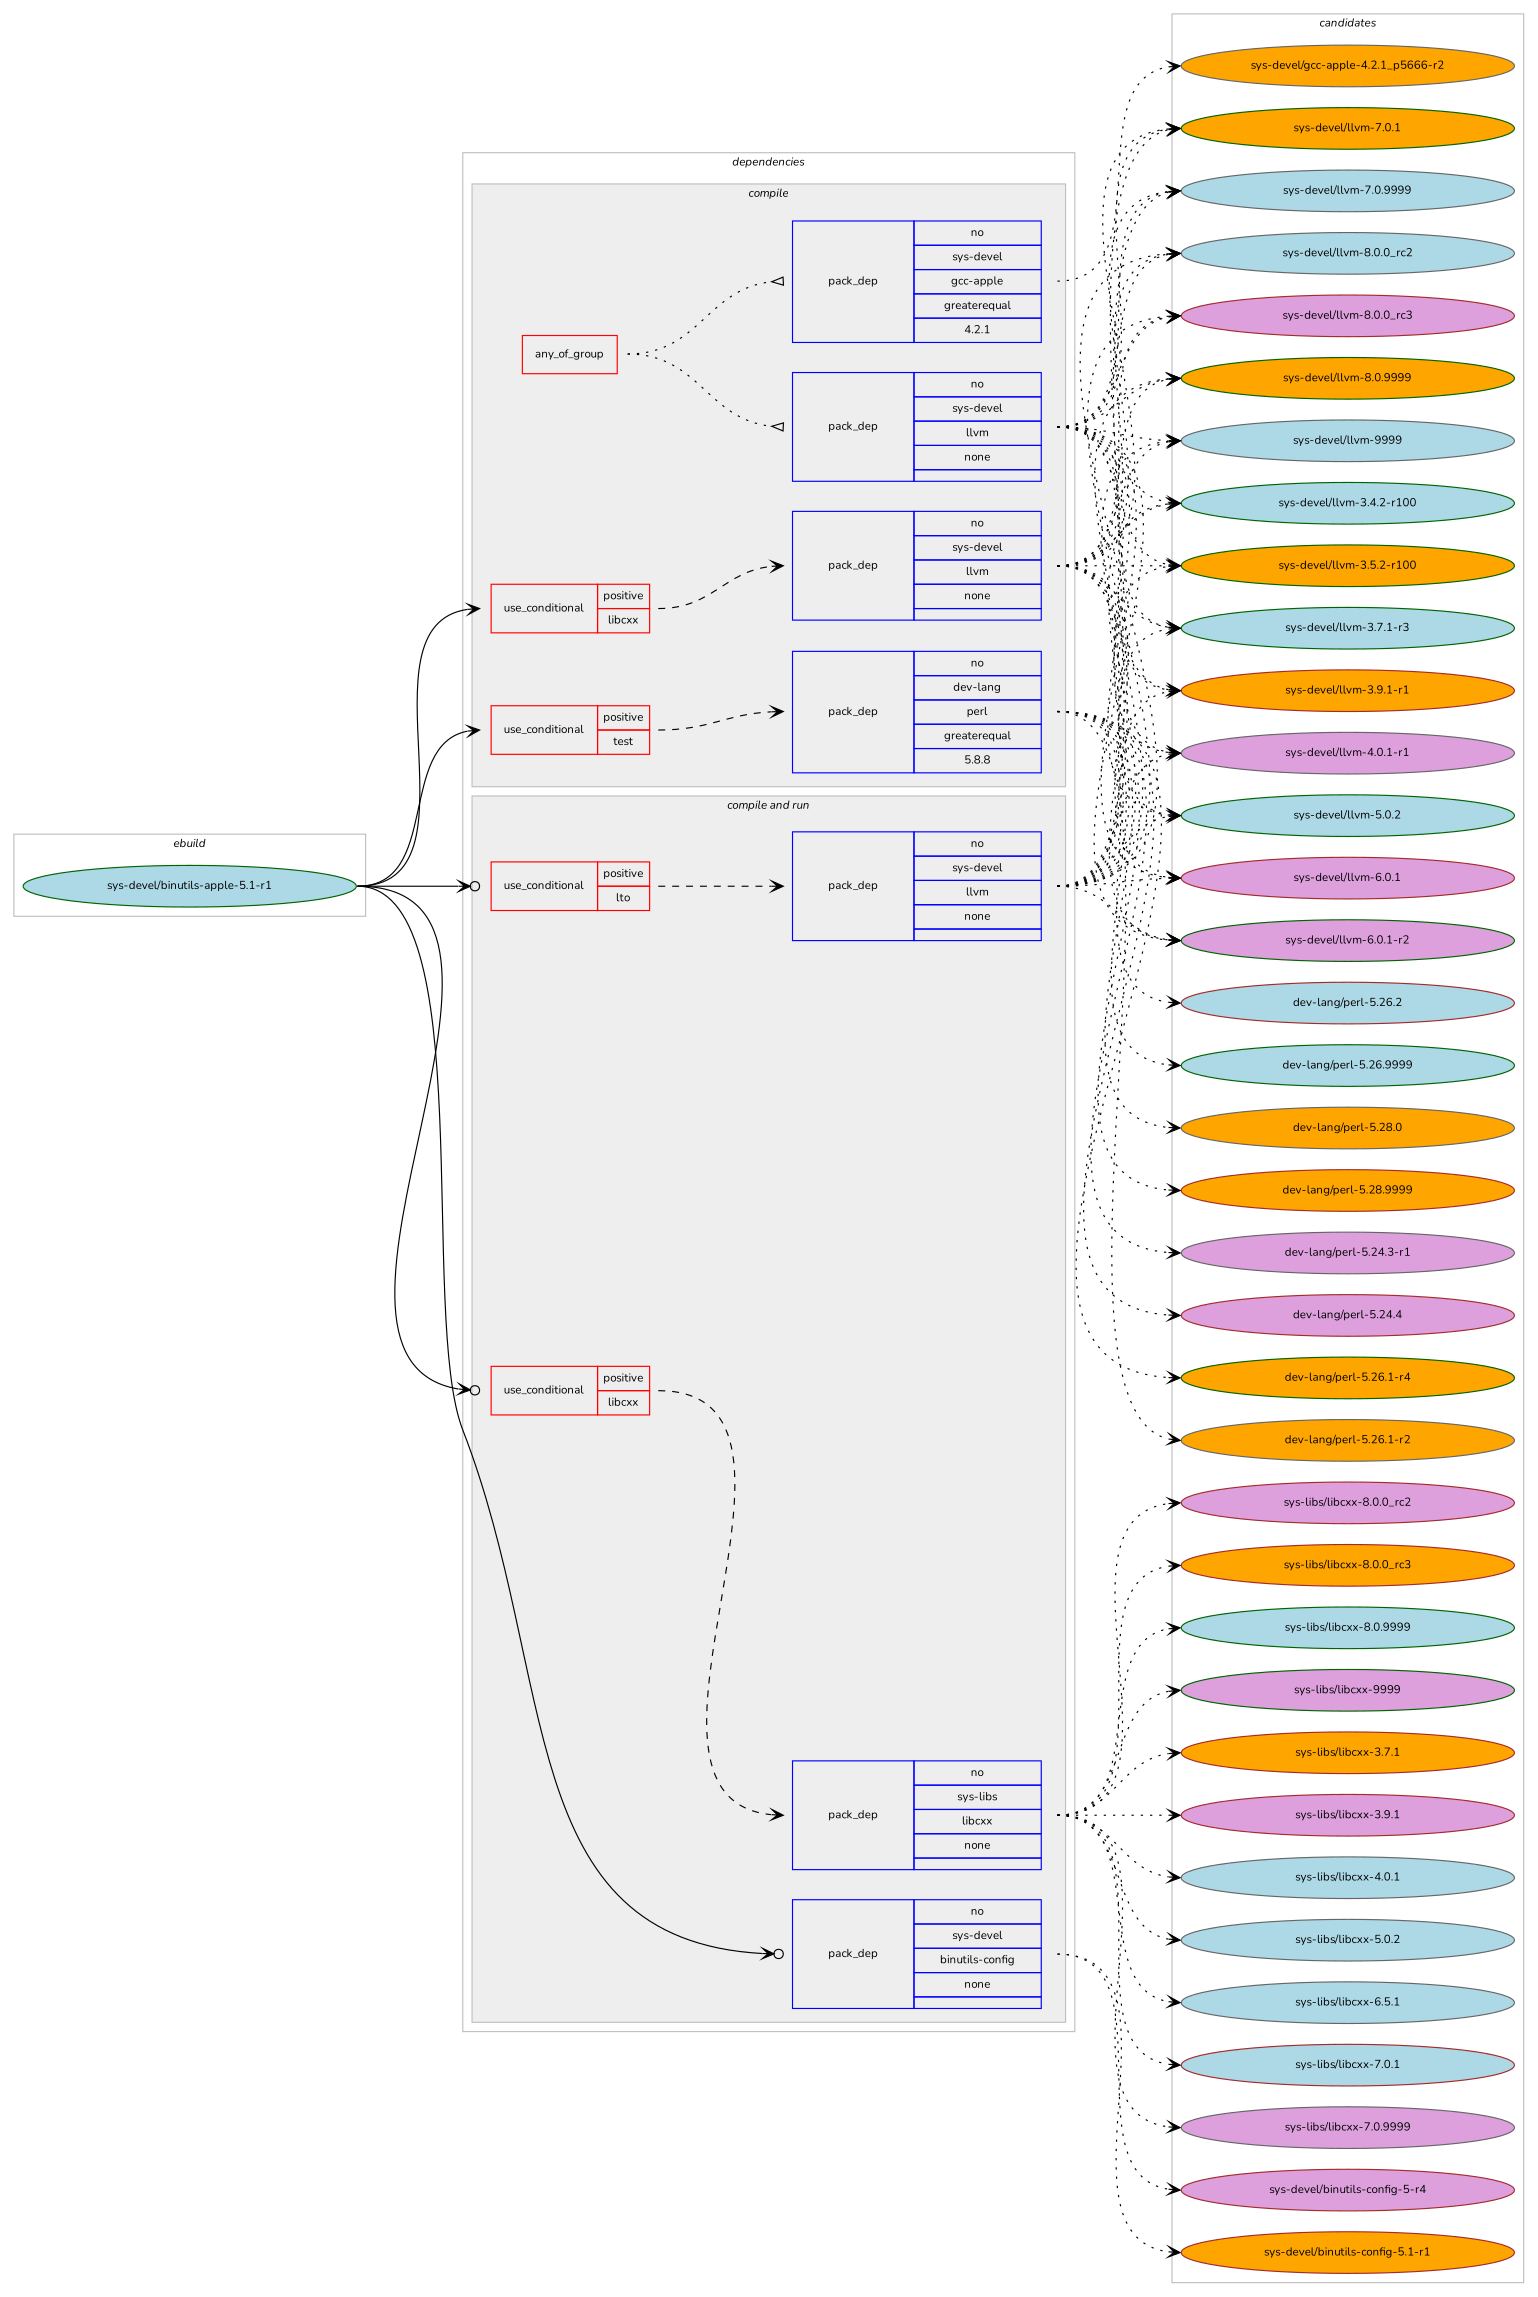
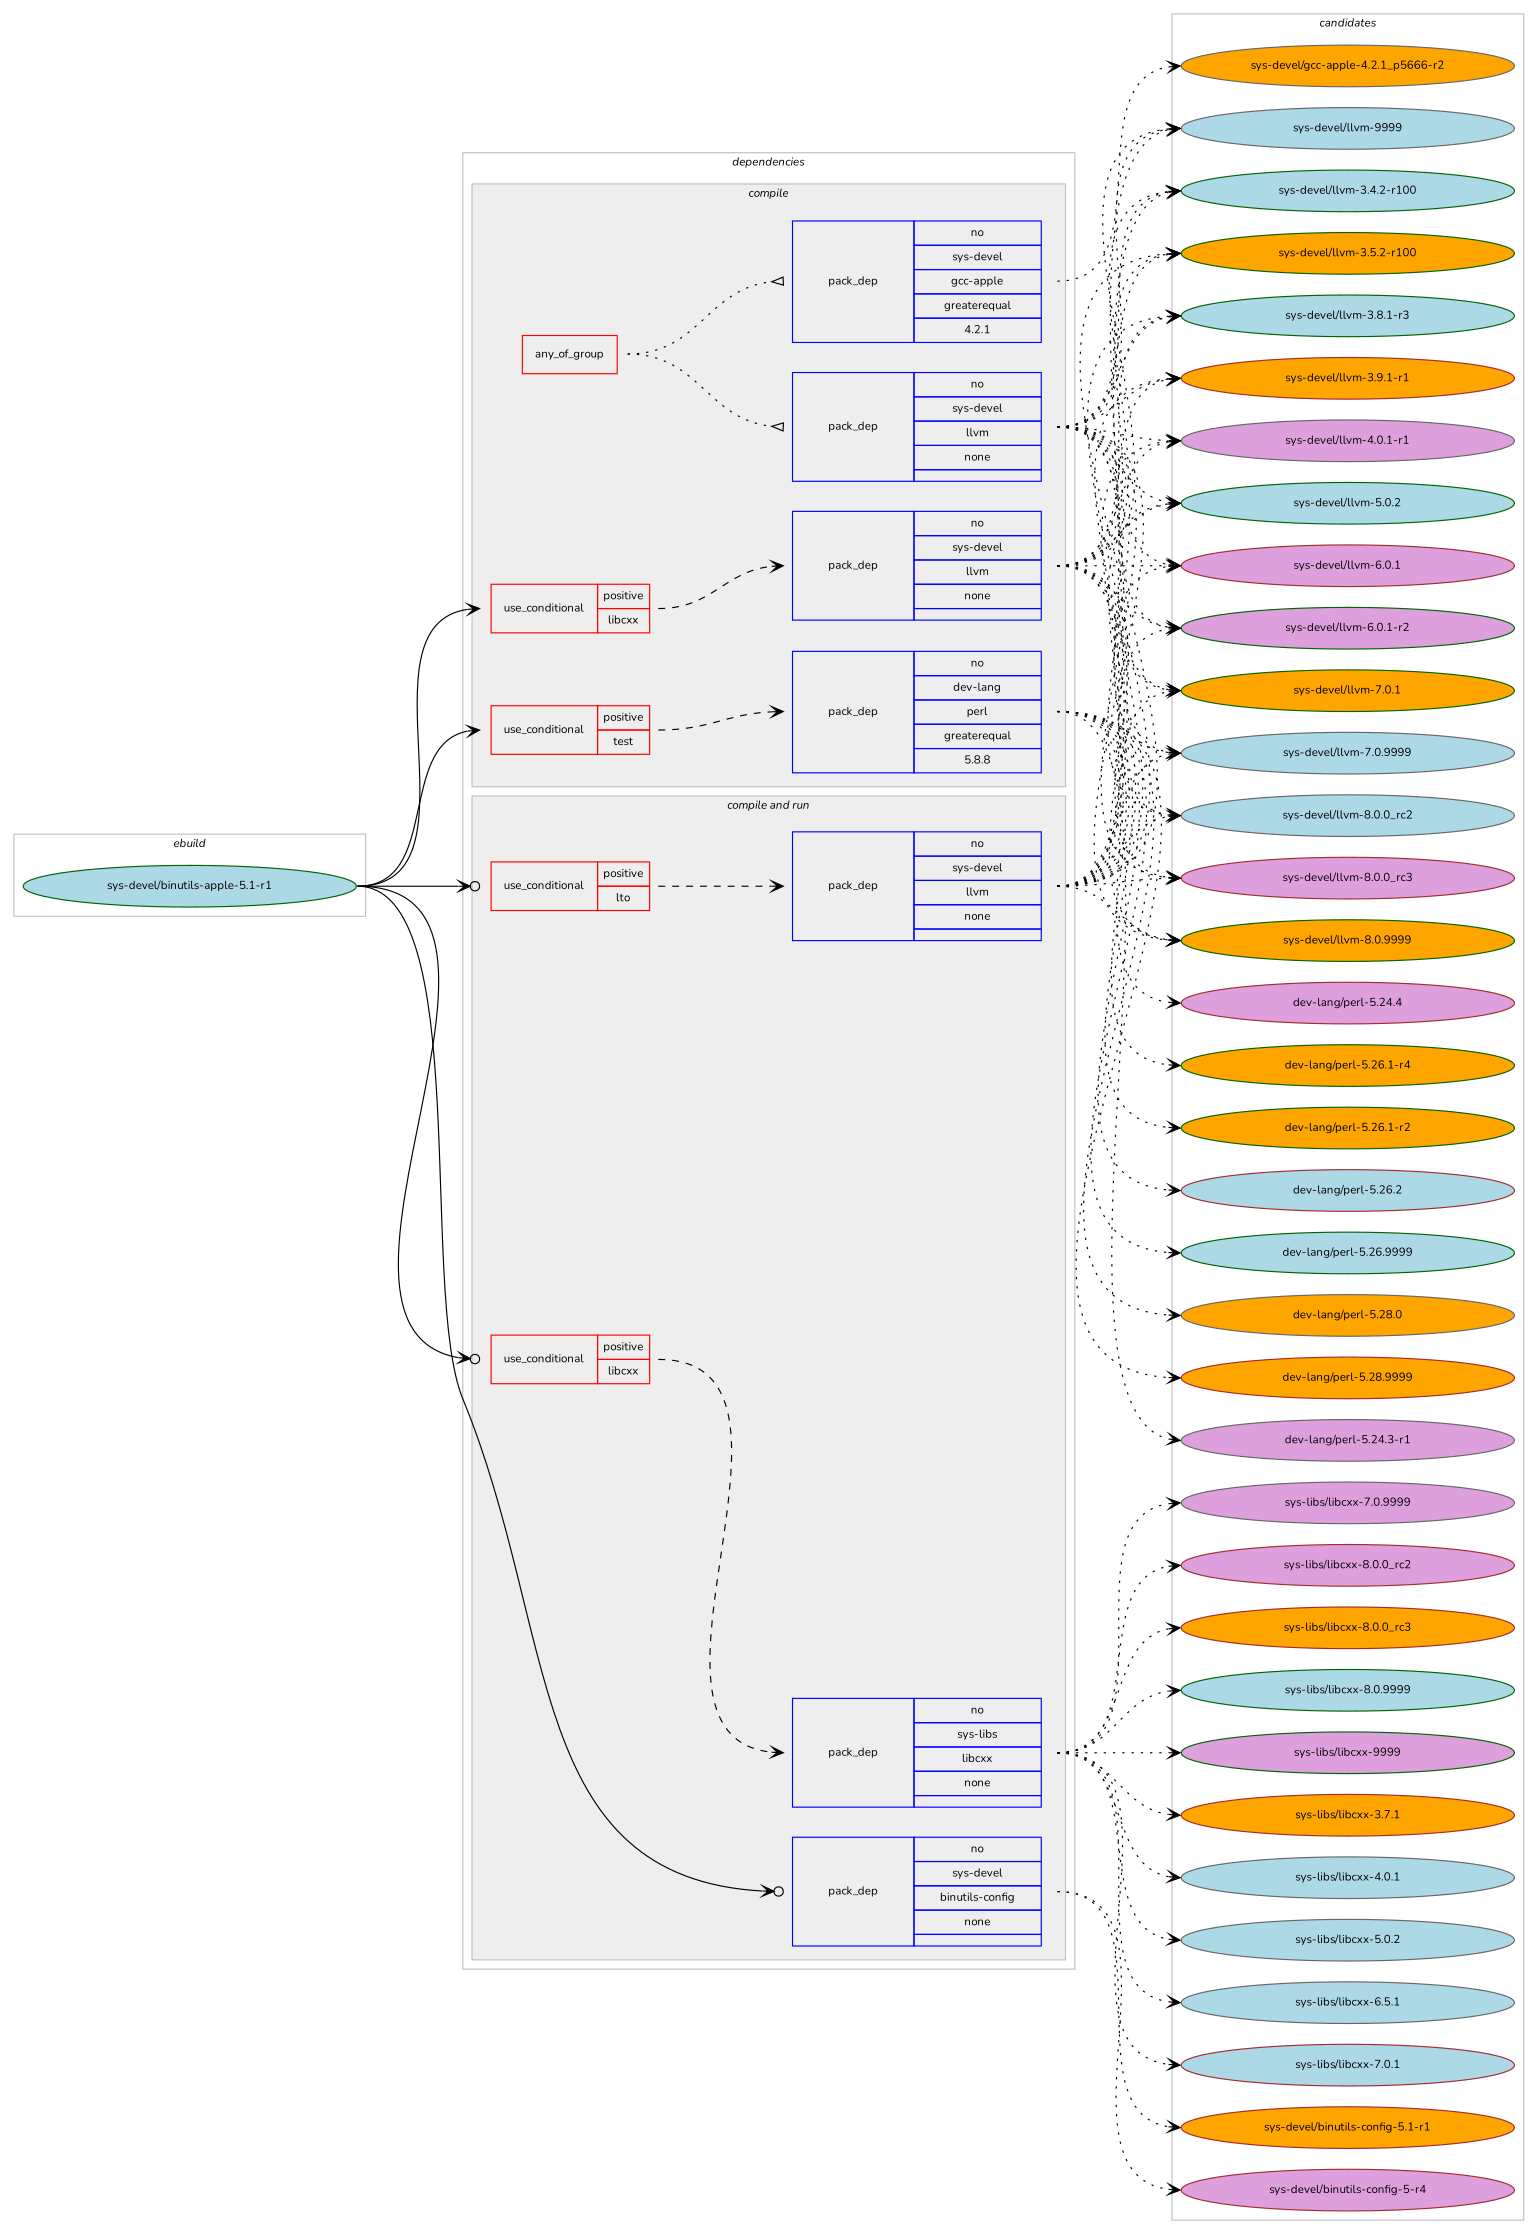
(1348, 628) -> (1348, 316)
(1348, 1440) -> (1348, 1128)
(1348, 1815) -> none
